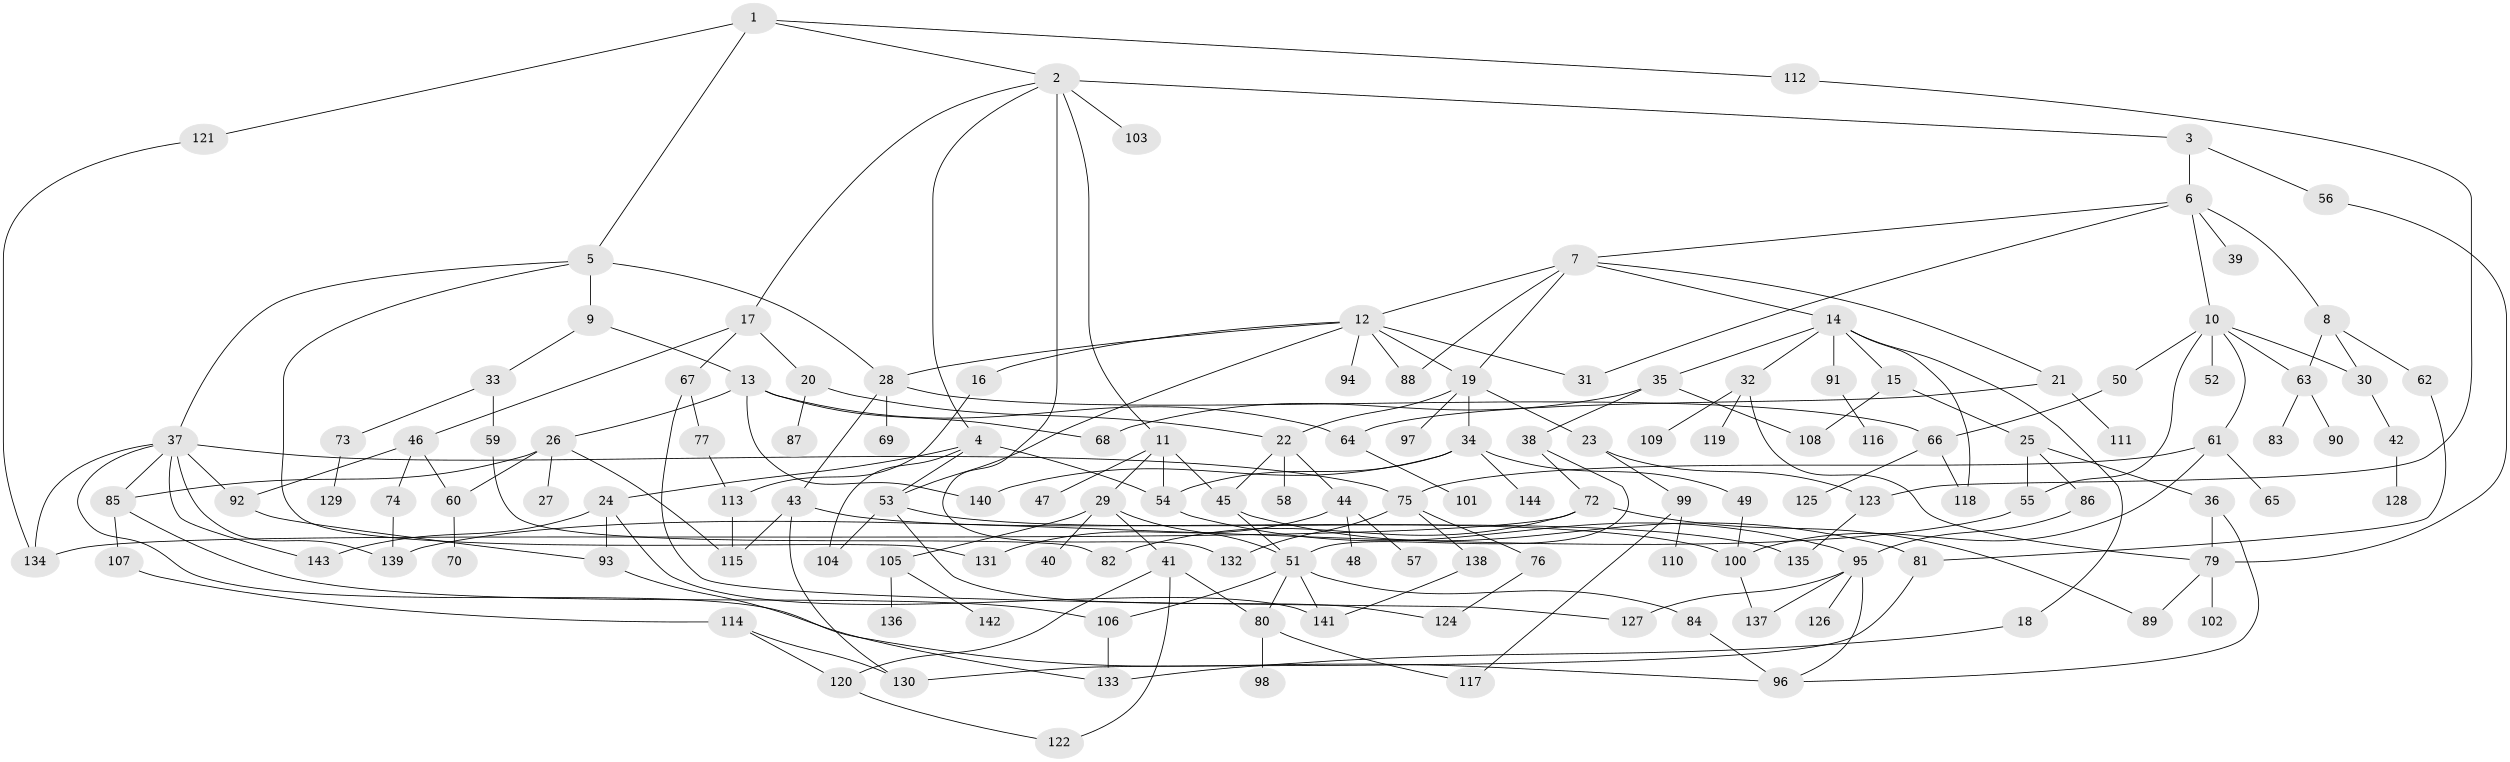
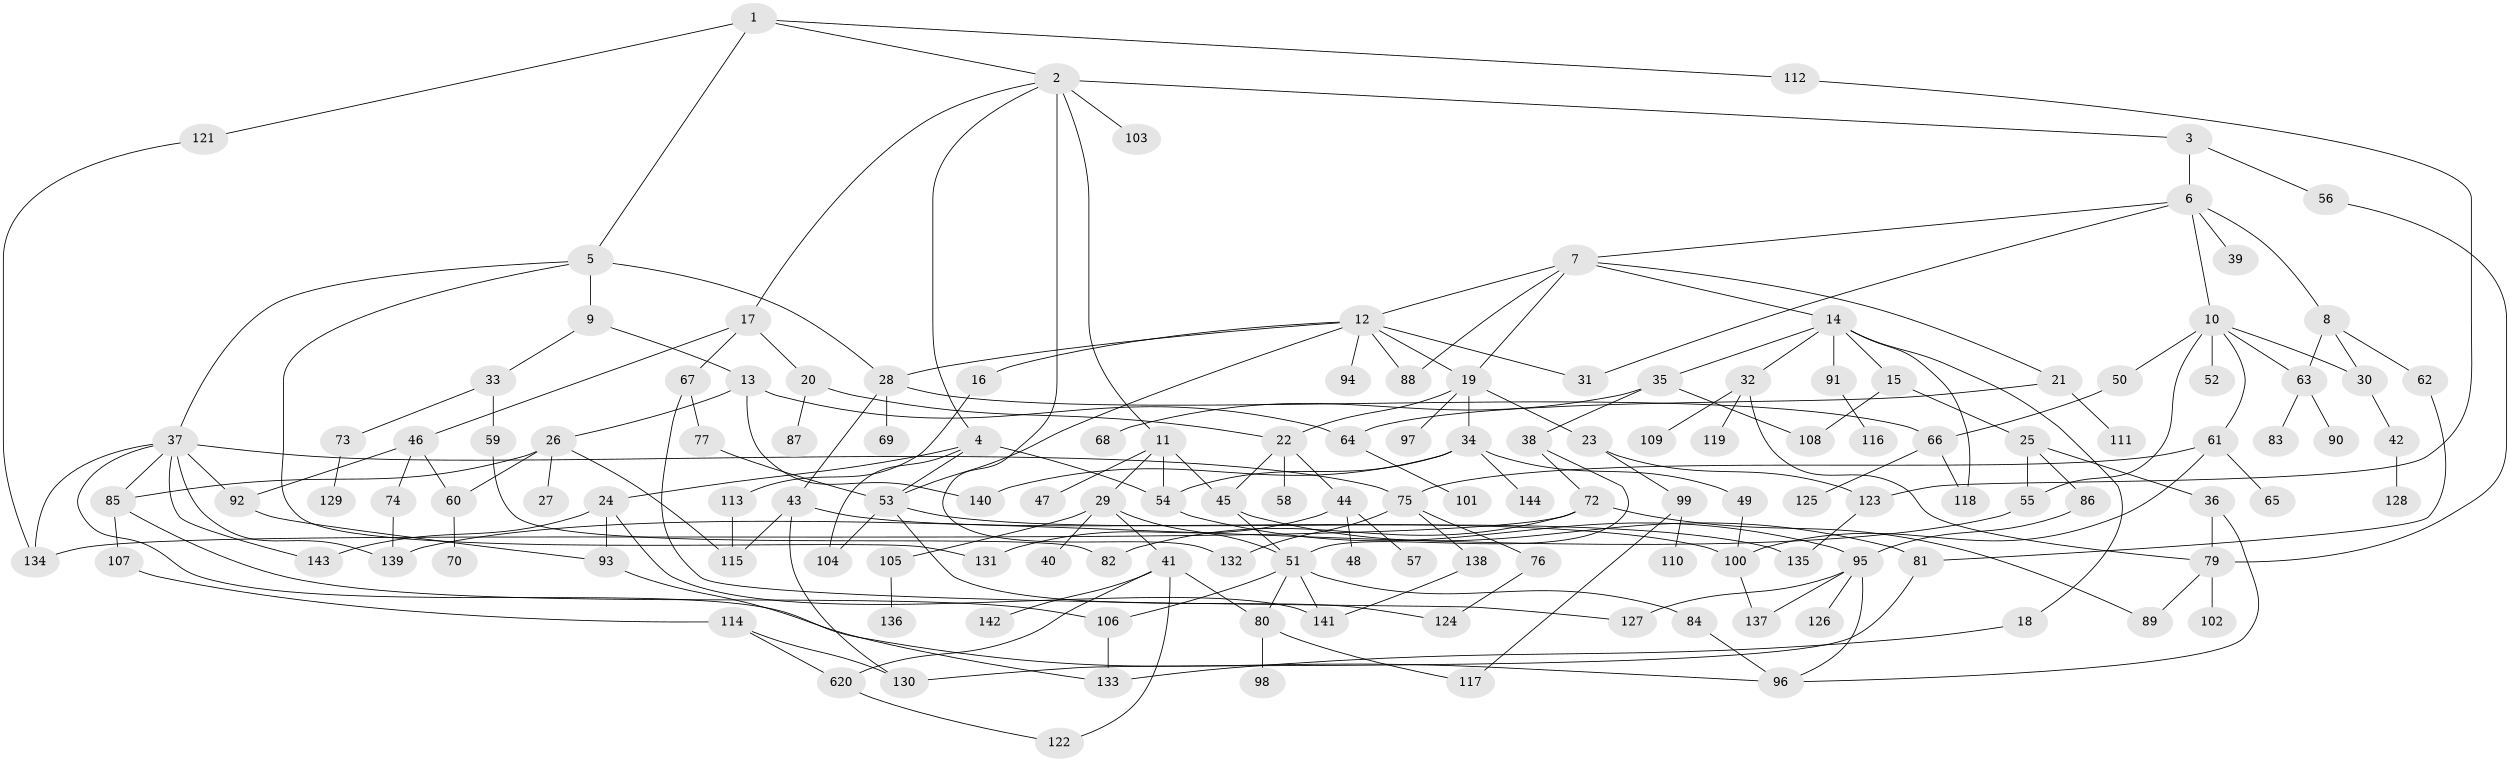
(978, 422) -> none
(717, 471) -> (767, 467)
(940, 592) -> (1081, 594)
(841, 683) -> (841, 683)
